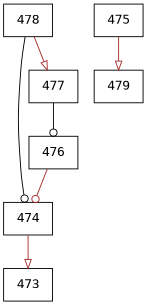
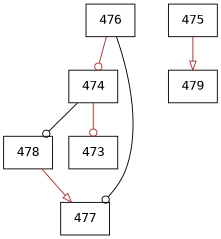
(18, 116) -> (63, 117)
(53, 116) -> (133, 119)
(28, 247) -> (93, 116)
